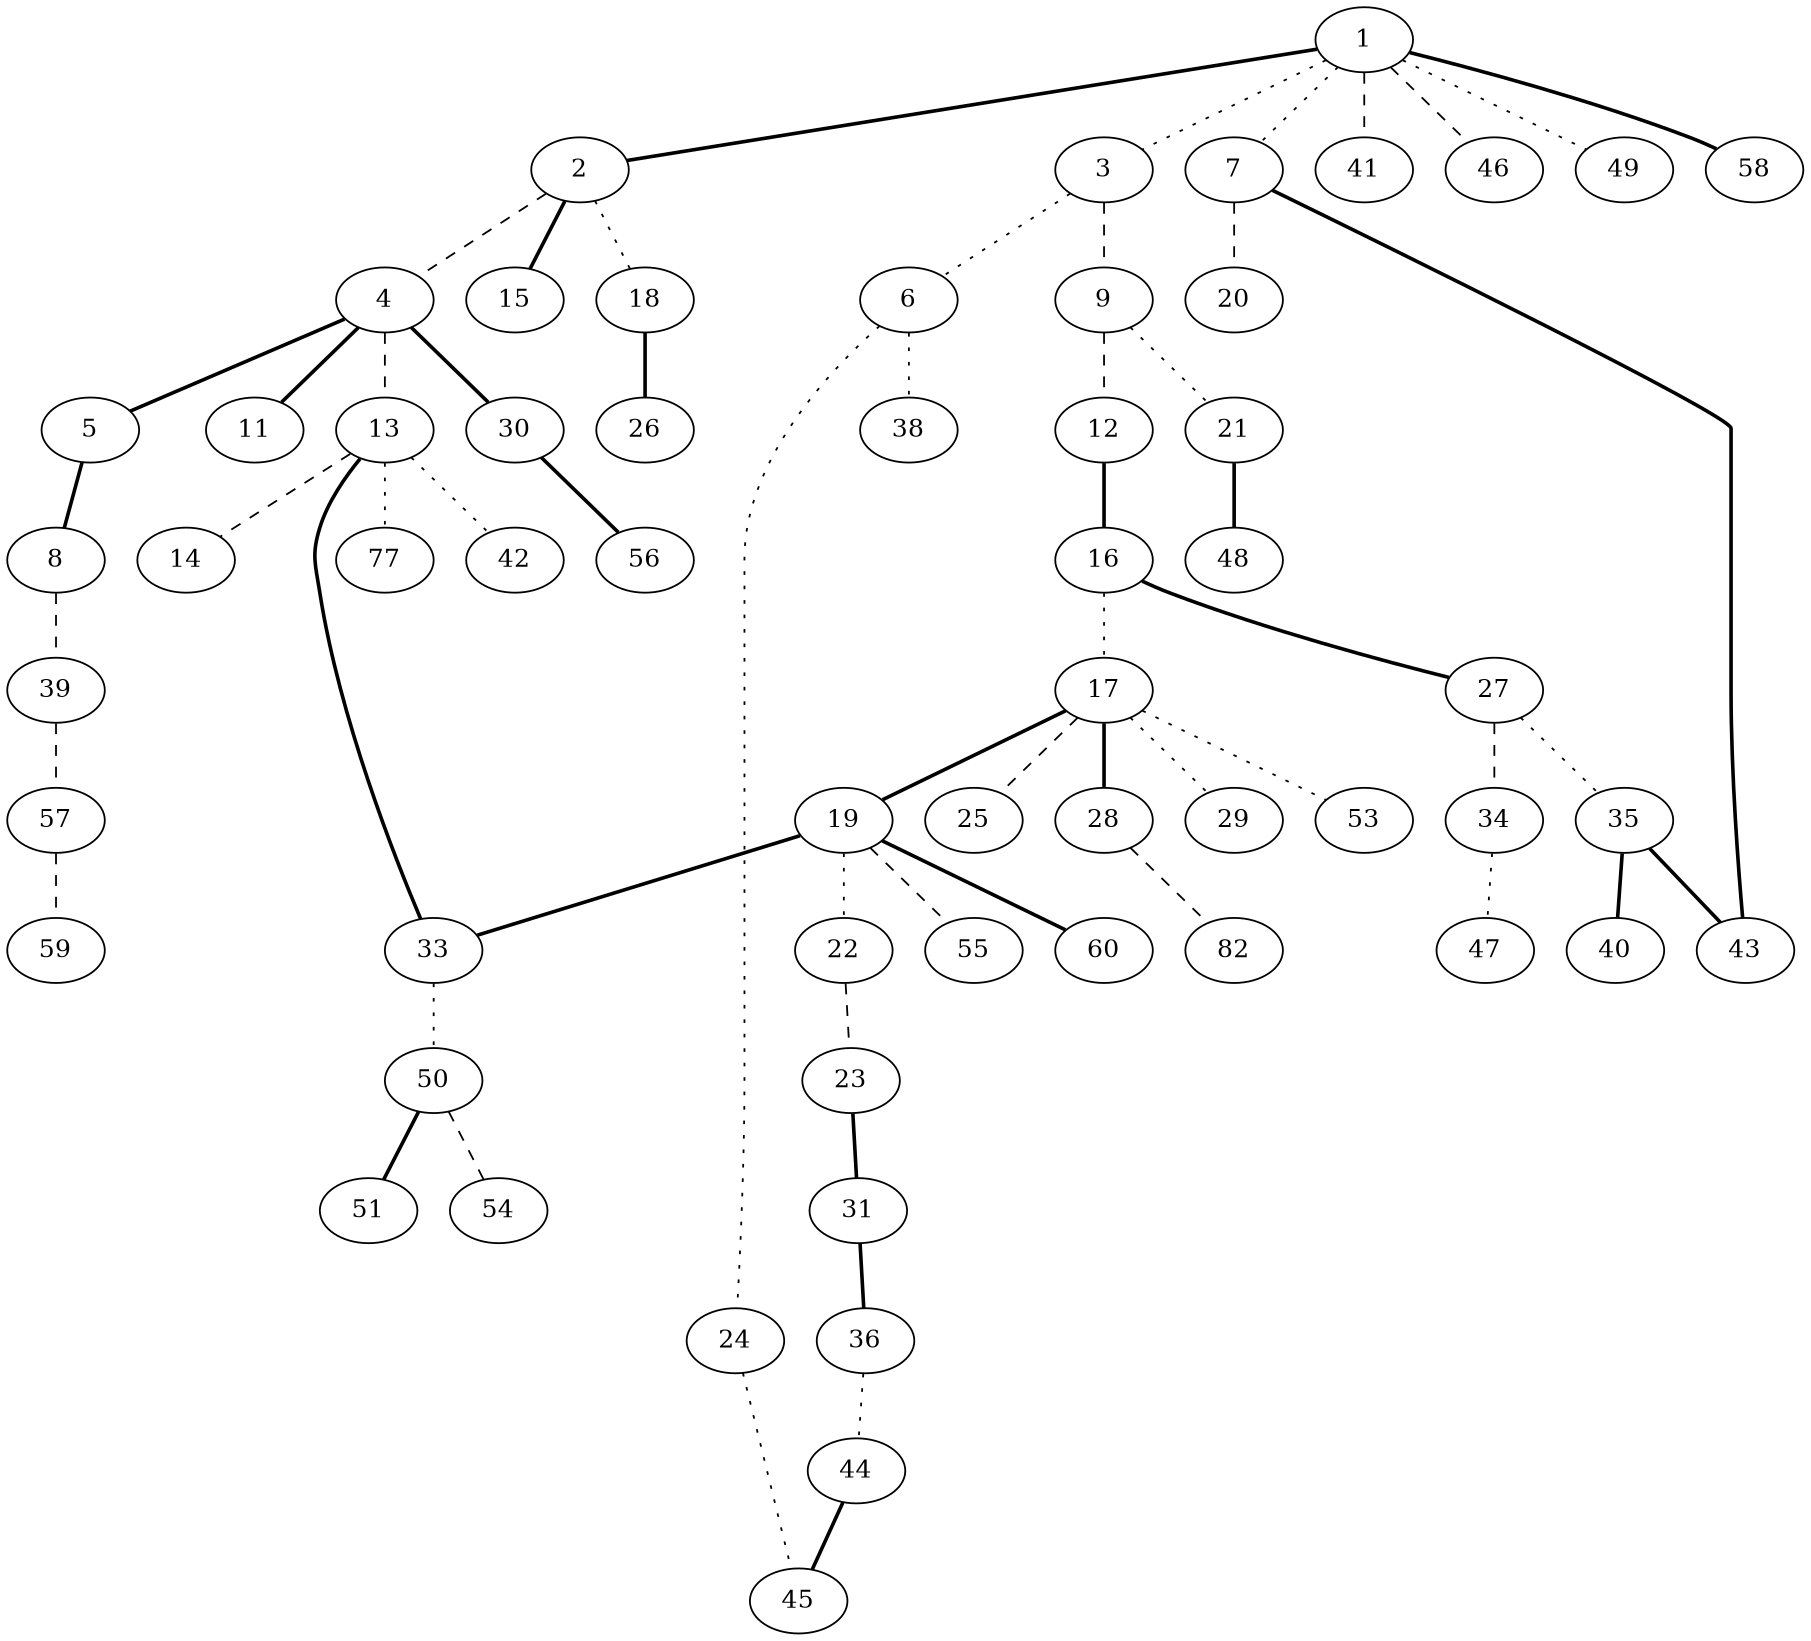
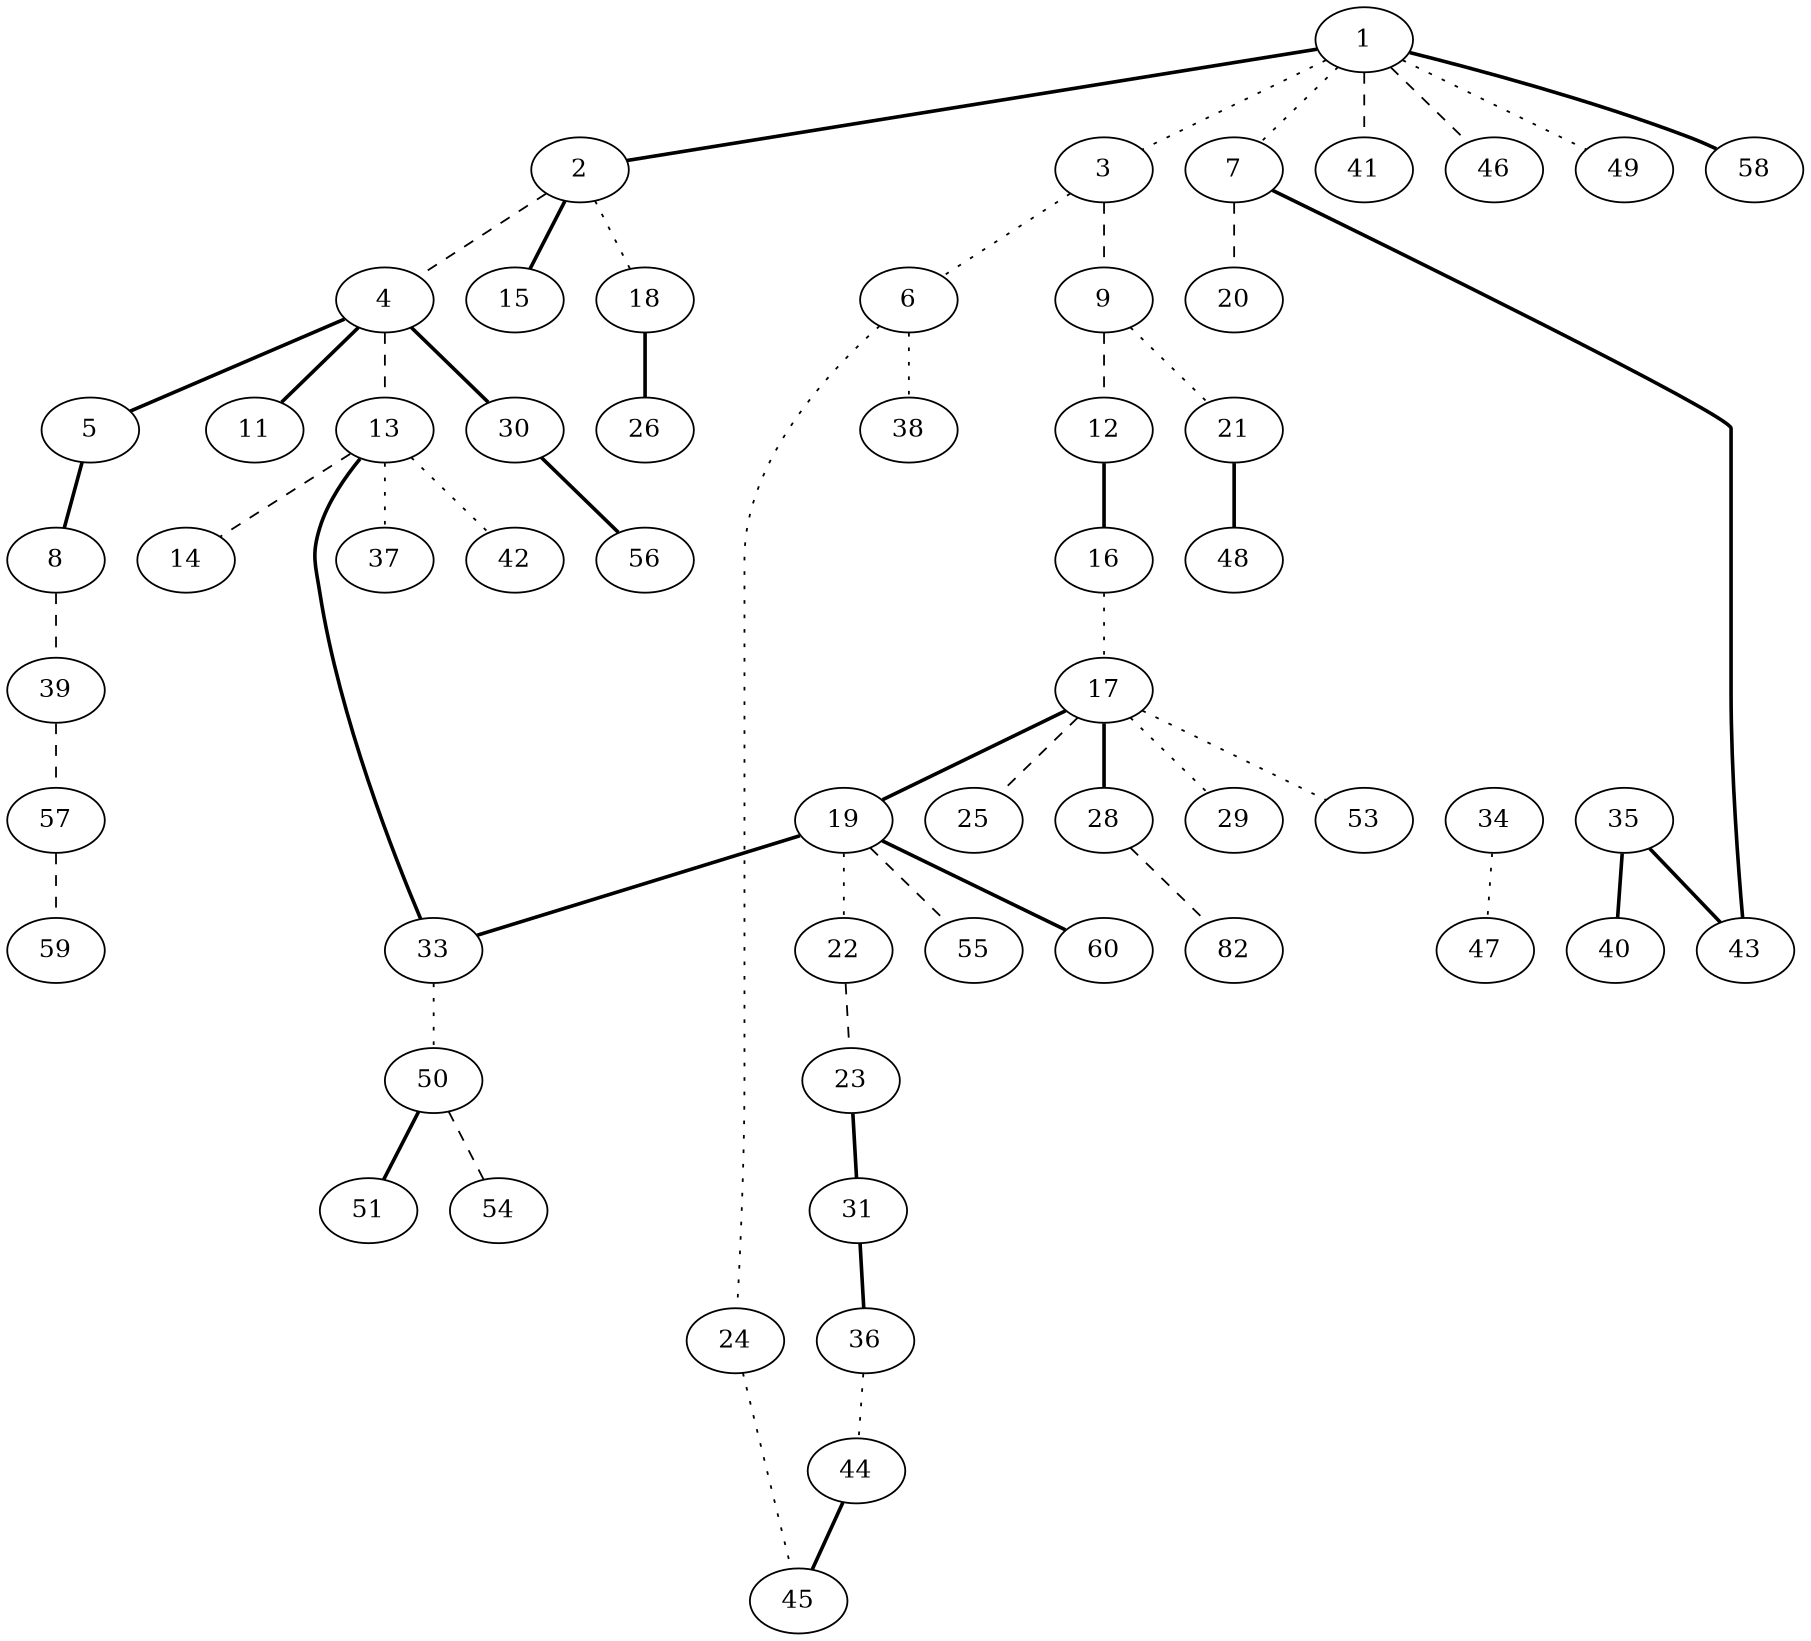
(385, 560) -> (385, 560)
(1494, 690) -> none
